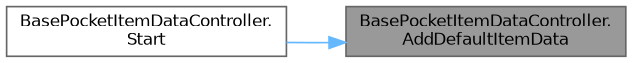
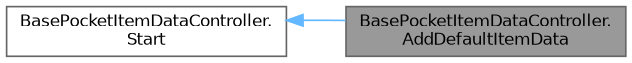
(308, 43) -> (324, 20)
